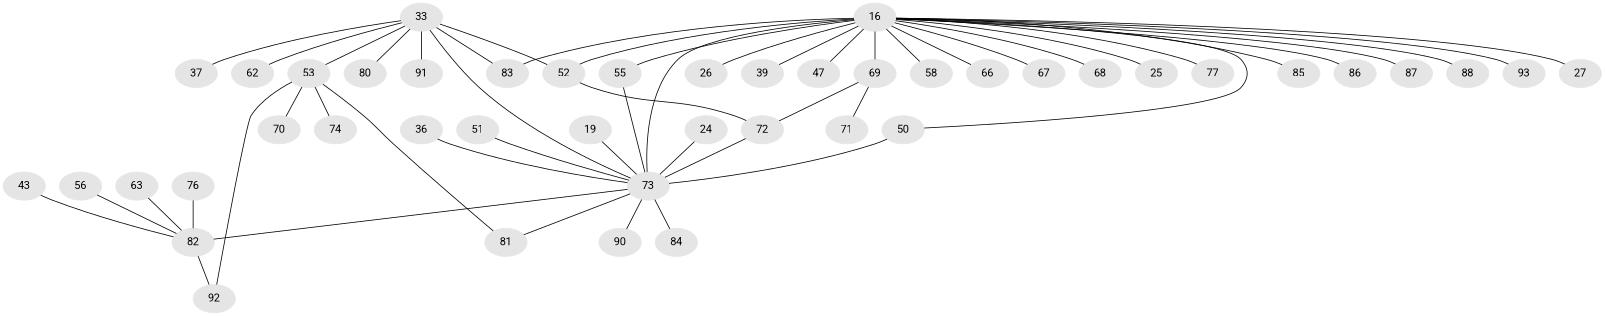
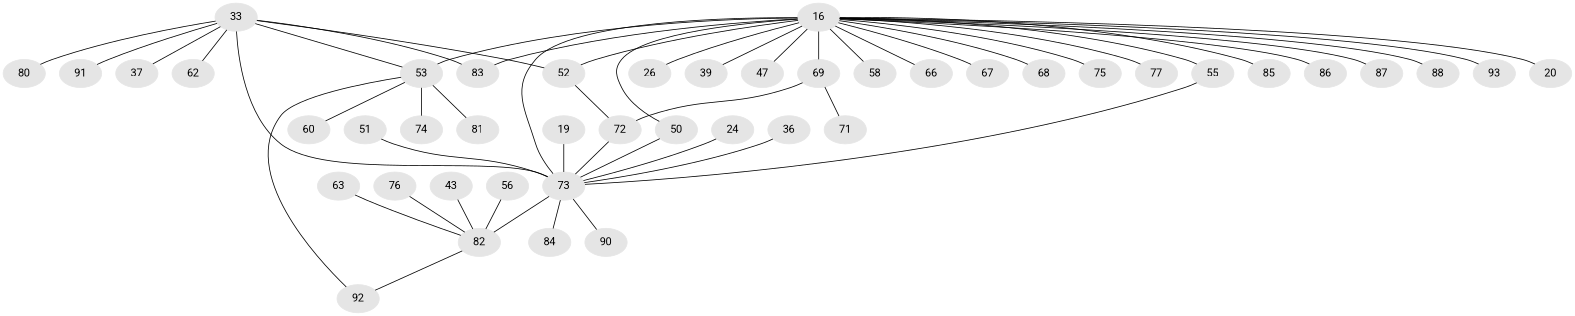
none -> (571, 35)
(1156, 74) -> (1100, 74)
(1580, 74) -> (1551, 74)
(279, 130) -> (309, 130)
(577, 214) -> none
